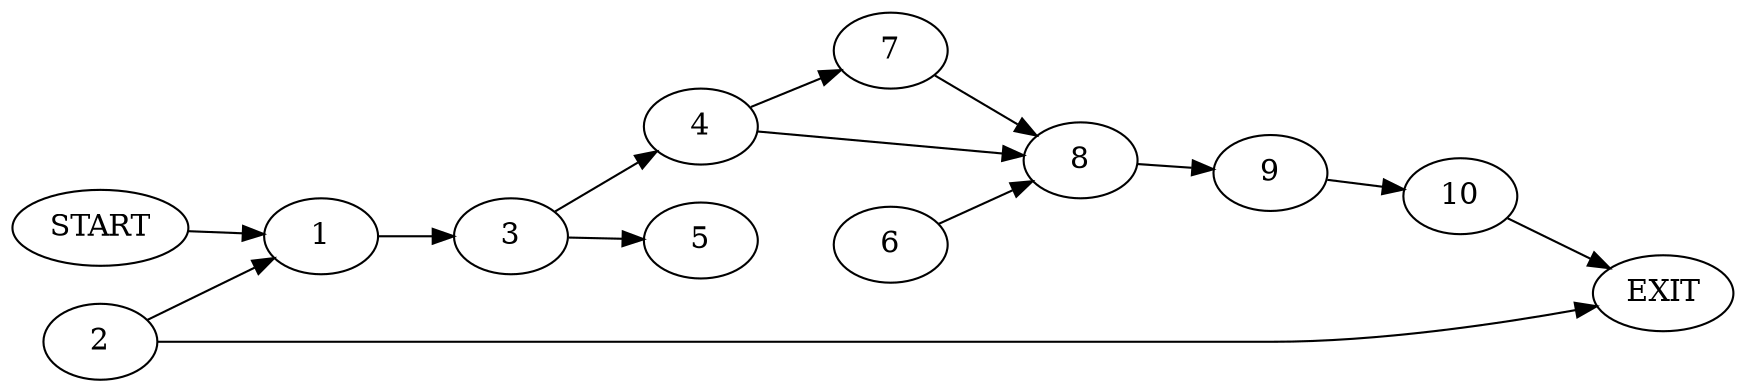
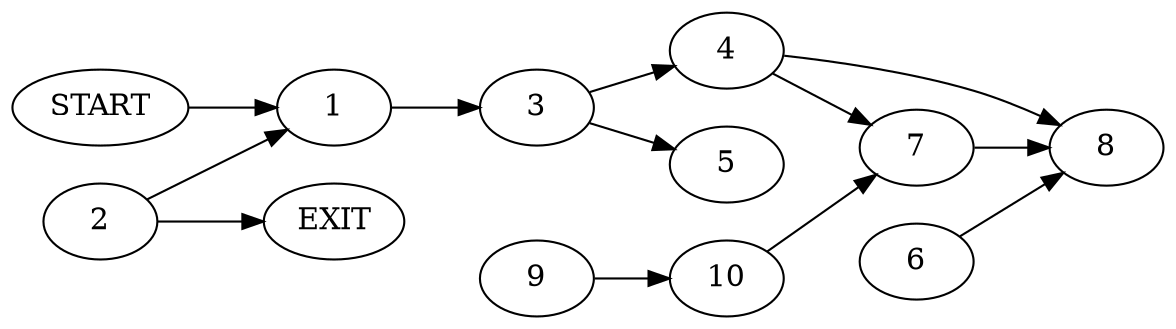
(1165, 166) -> none
(1549, 238) -> (813, 219)
